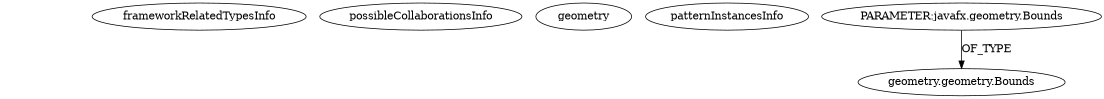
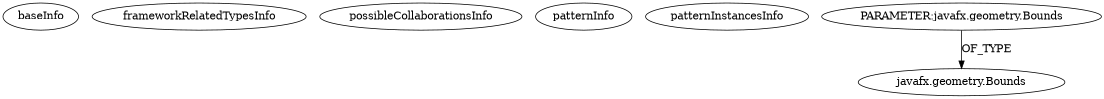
none -> (41, 17)
(584, 17) -> (584, 17)
(962, 82) -> (962, 82)
